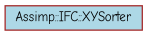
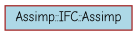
(74, 18) -> (69, 18)
